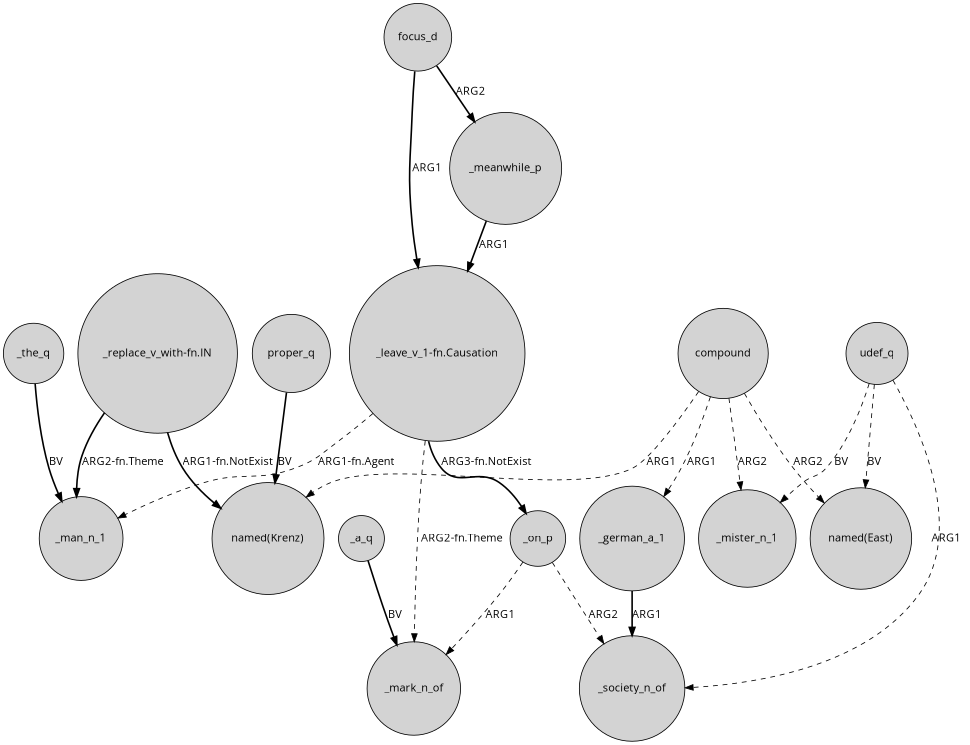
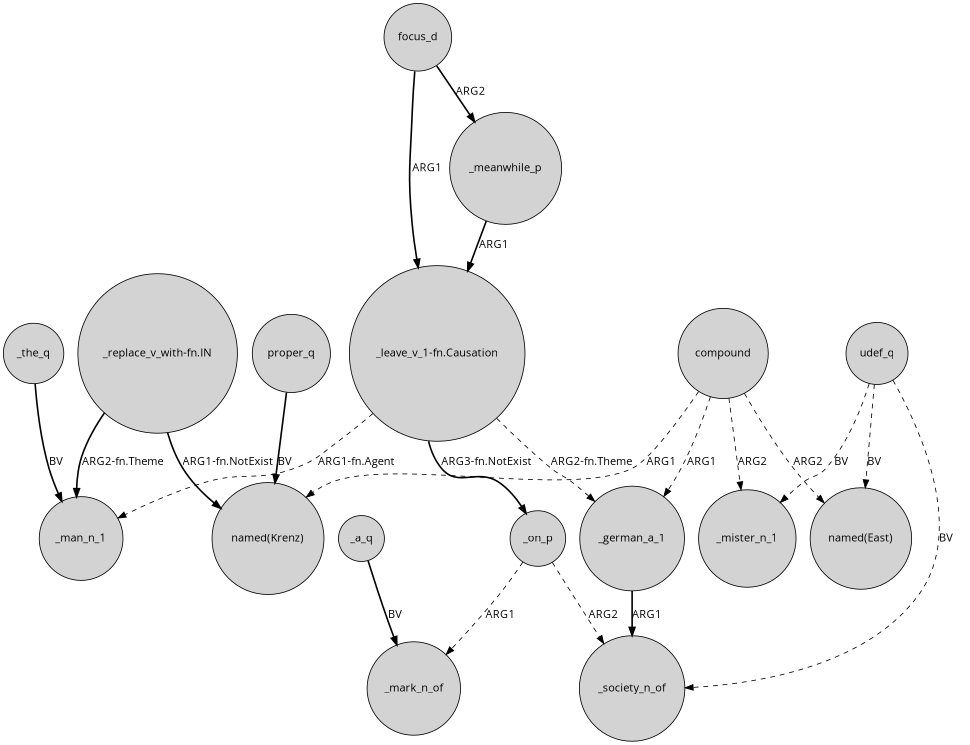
(418, 537) -> (541, 459)
(946, 539) -> (946, 539)
